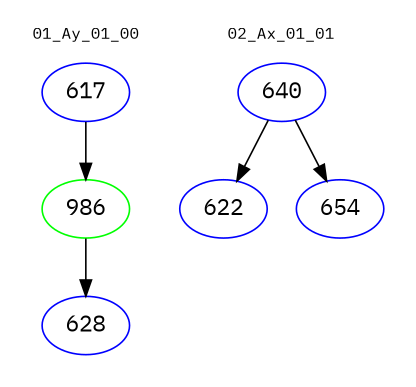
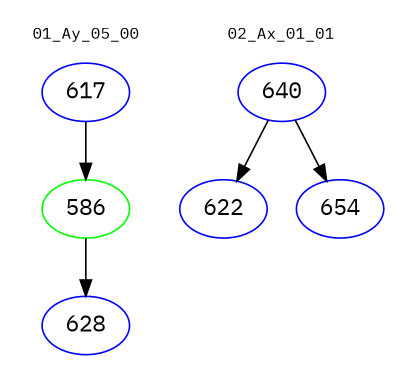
(87, 35) -> (87, 35)
(86, 209) -> (86, 209)
